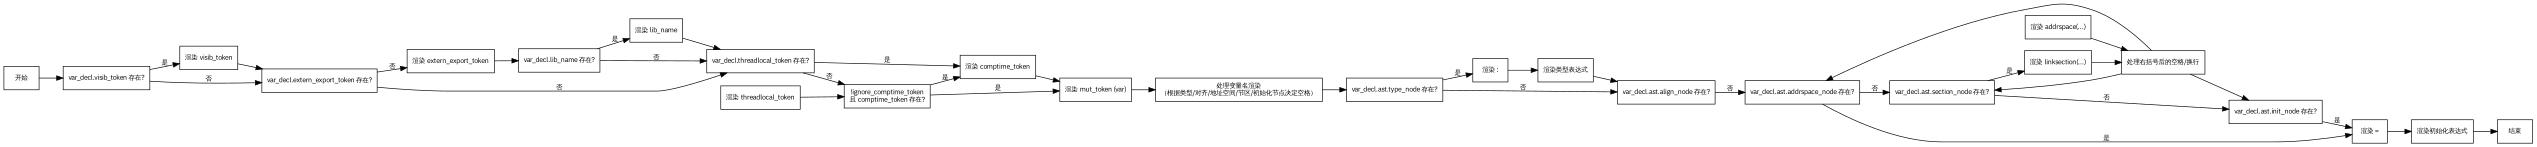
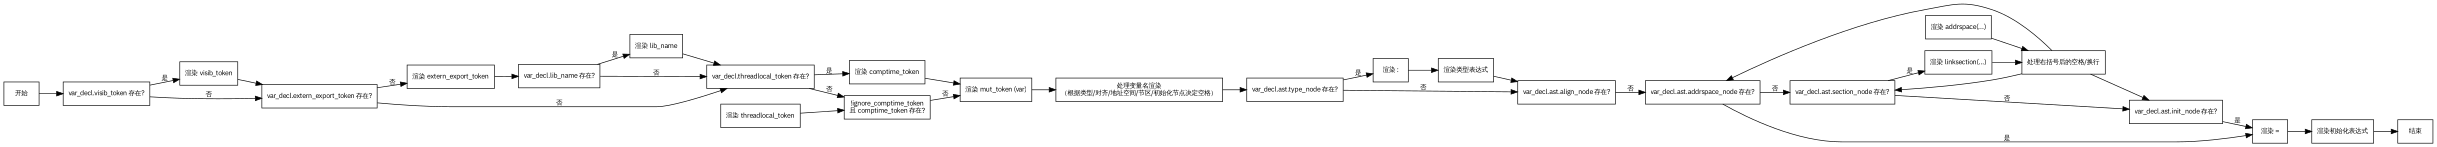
(942, 82) -> none
(998, 88) -> (945, 94)
